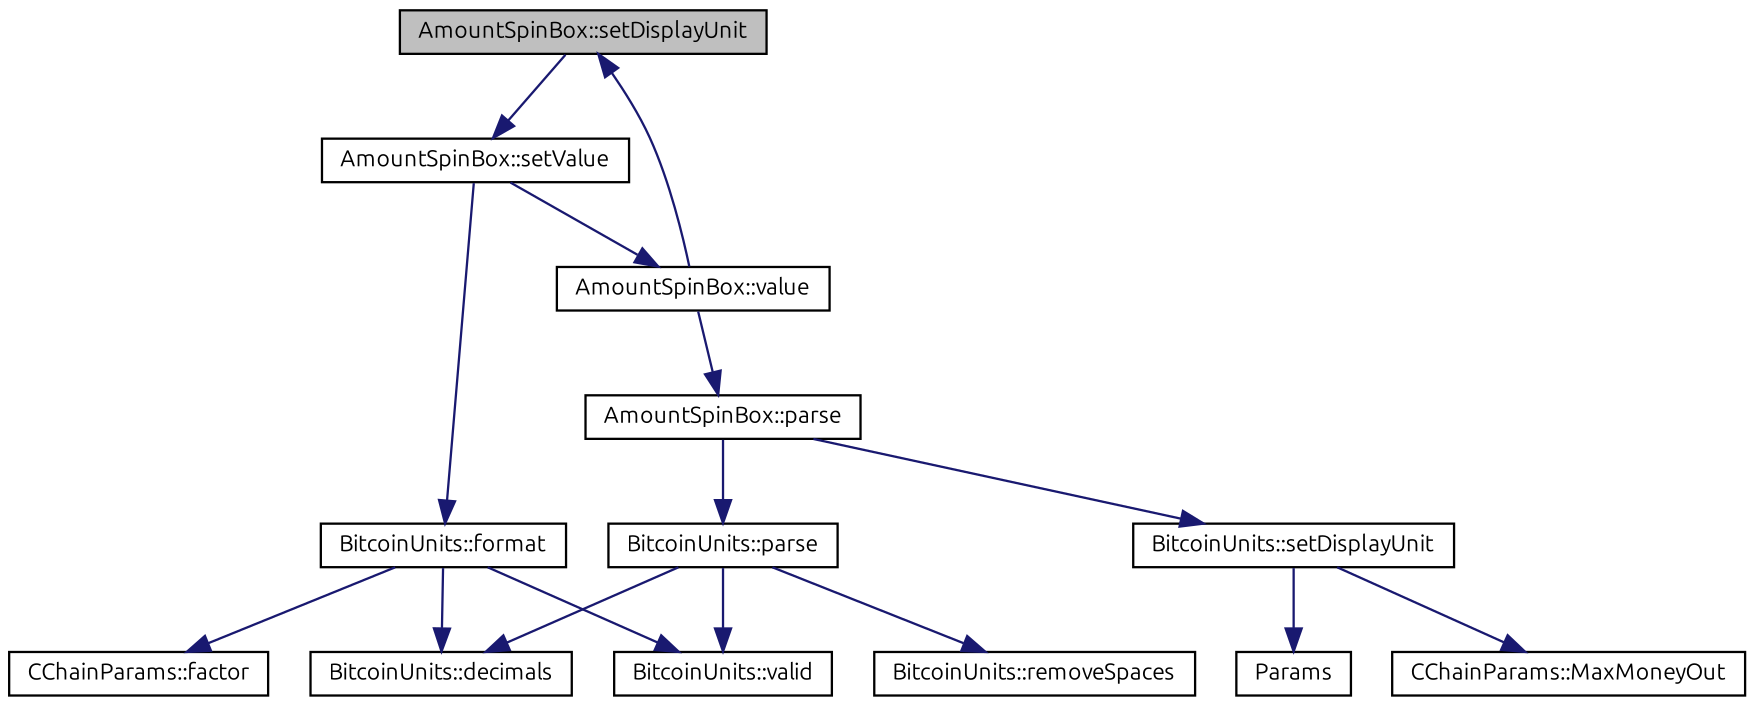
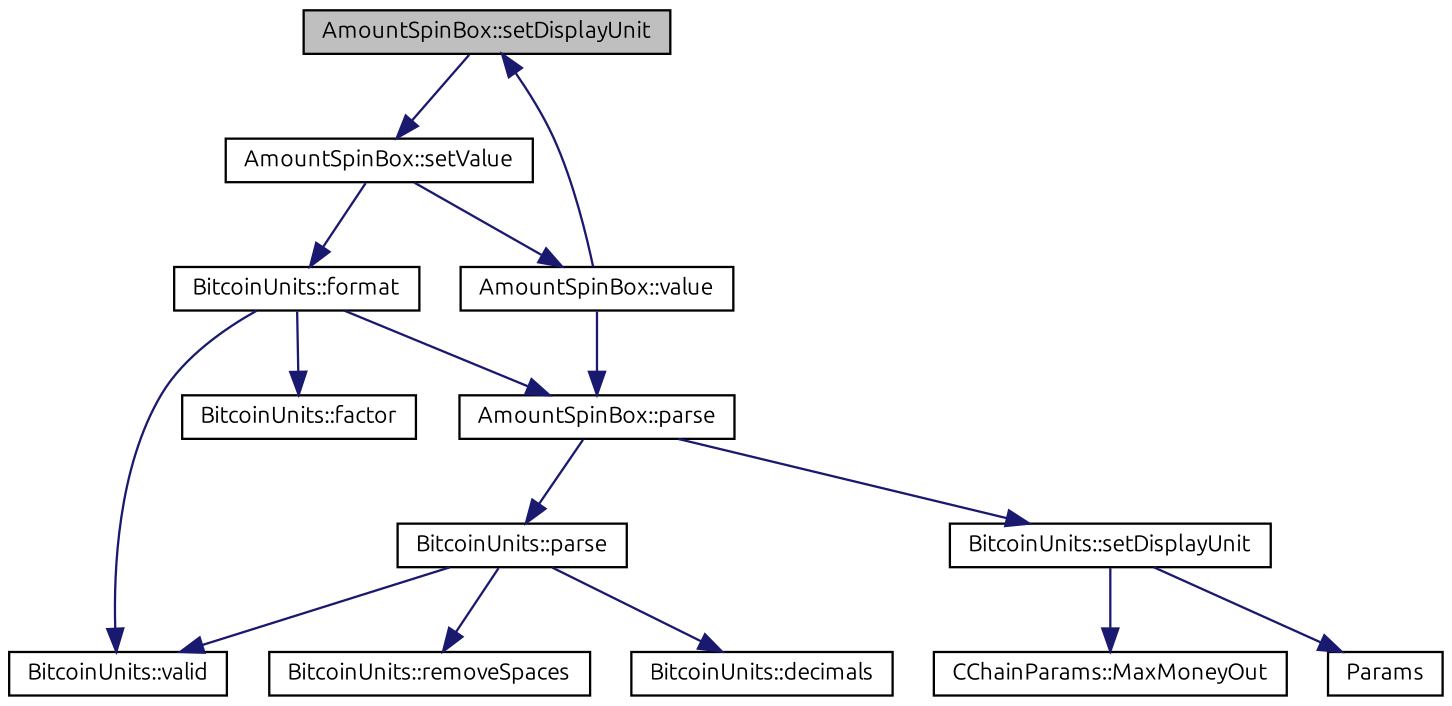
(443, 598) -> (436, 348)
(139, 674) -> (299, 417)
